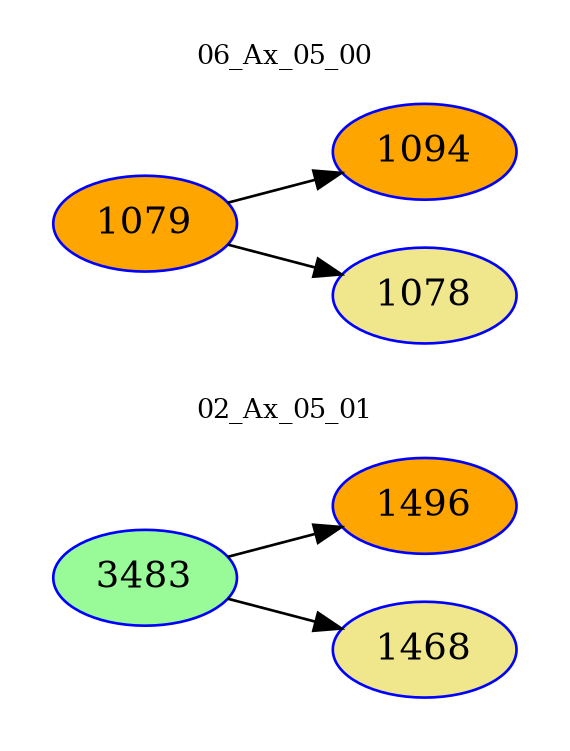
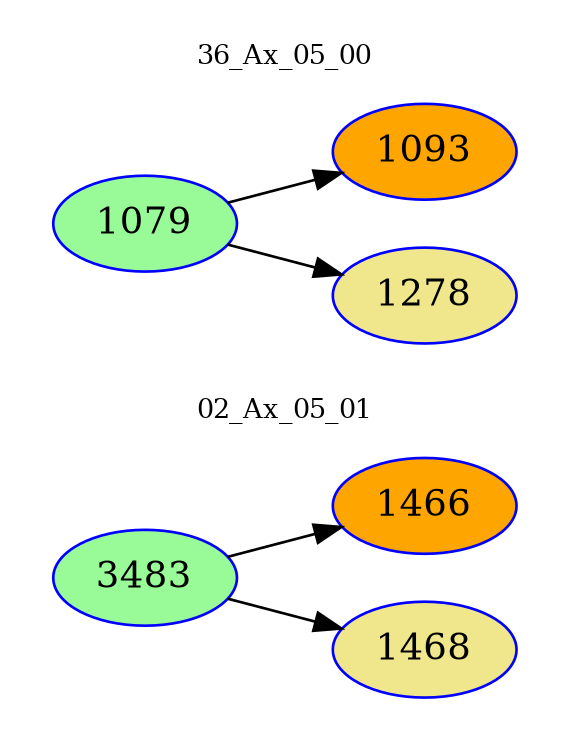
(285, 57) -> (285, 57)
(425, 152) -> (425, 152)
(145, 224) -> (145, 224)
(425, 296) -> (425, 296)
(425, 506) -> (425, 506)
